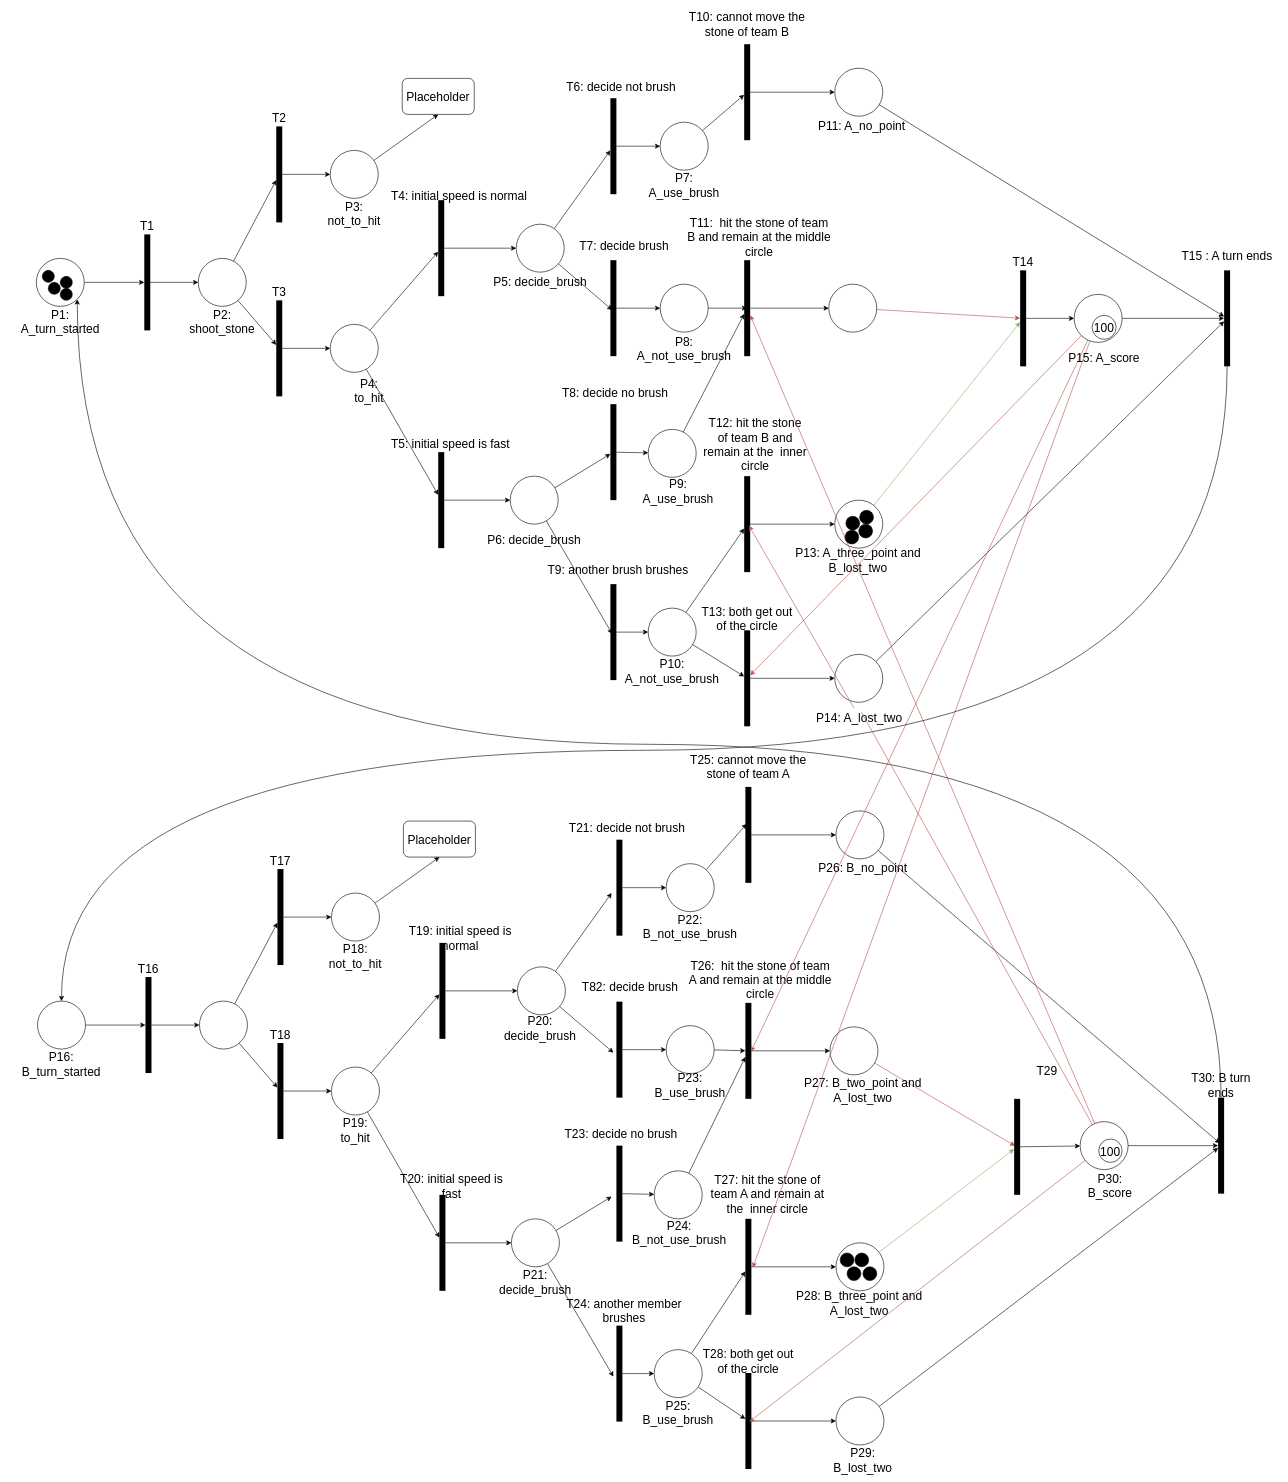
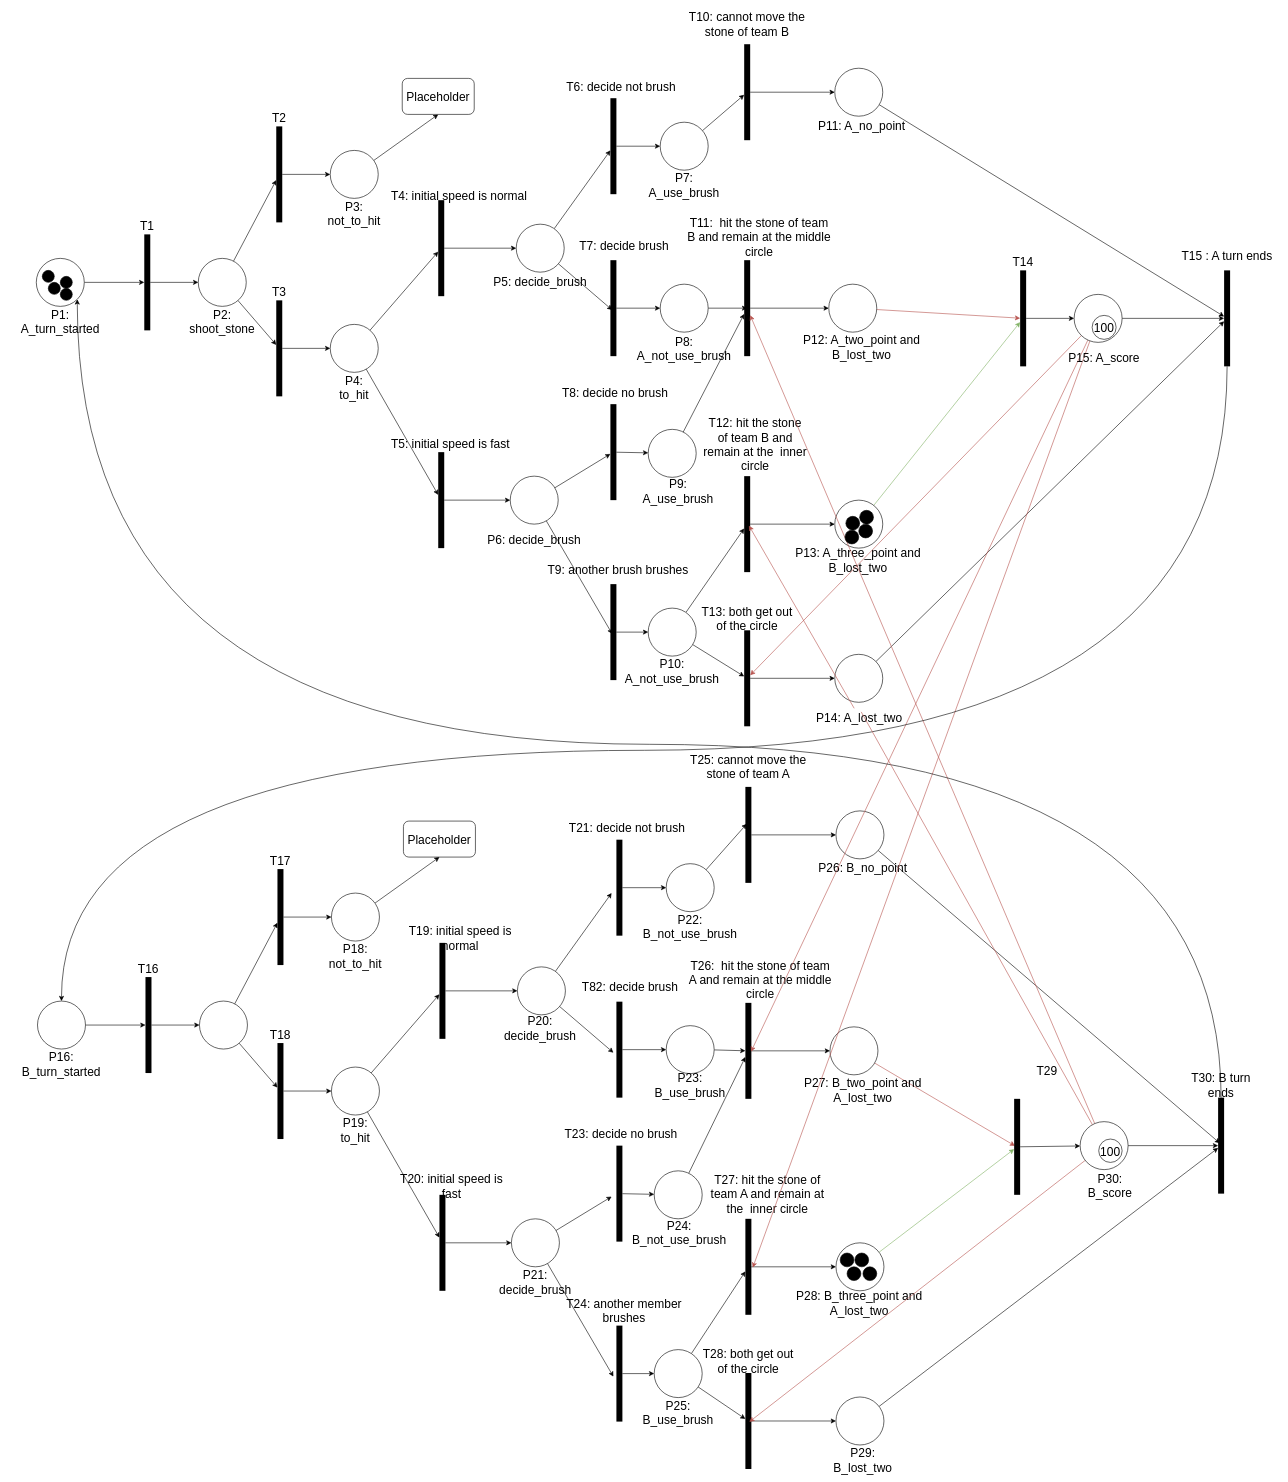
none -> (862, 347)
(369, 390) -> (354, 387)
